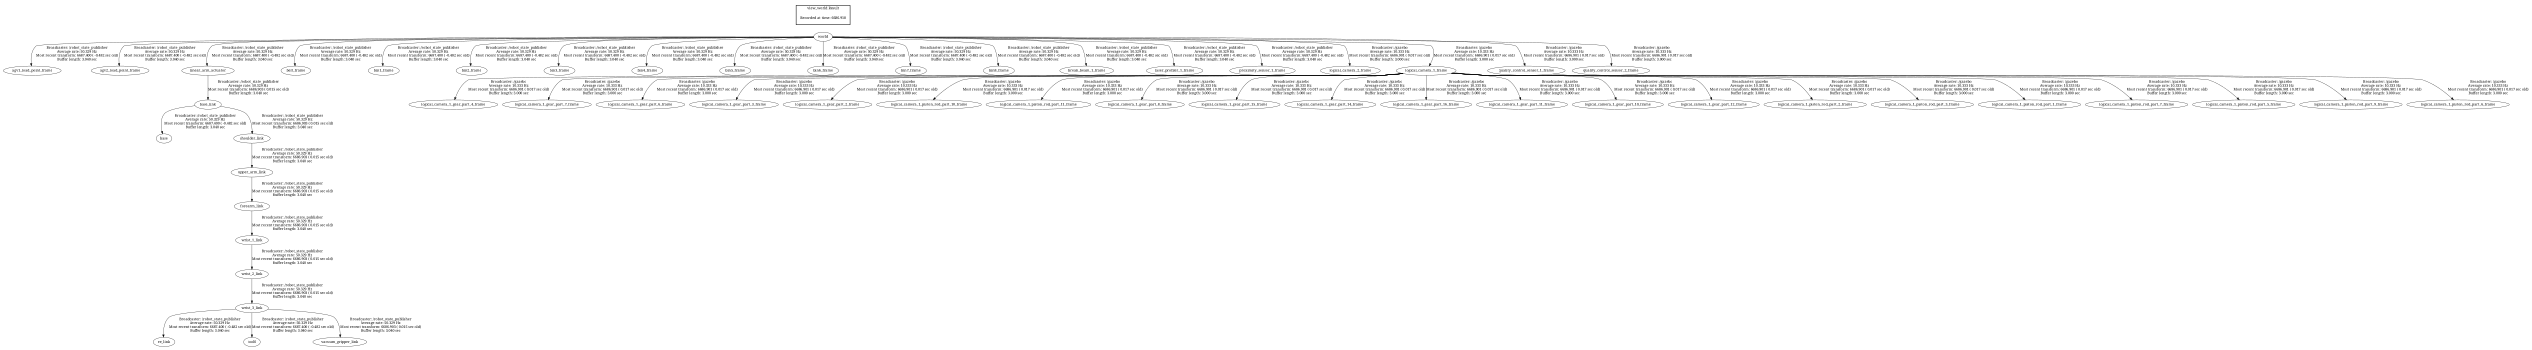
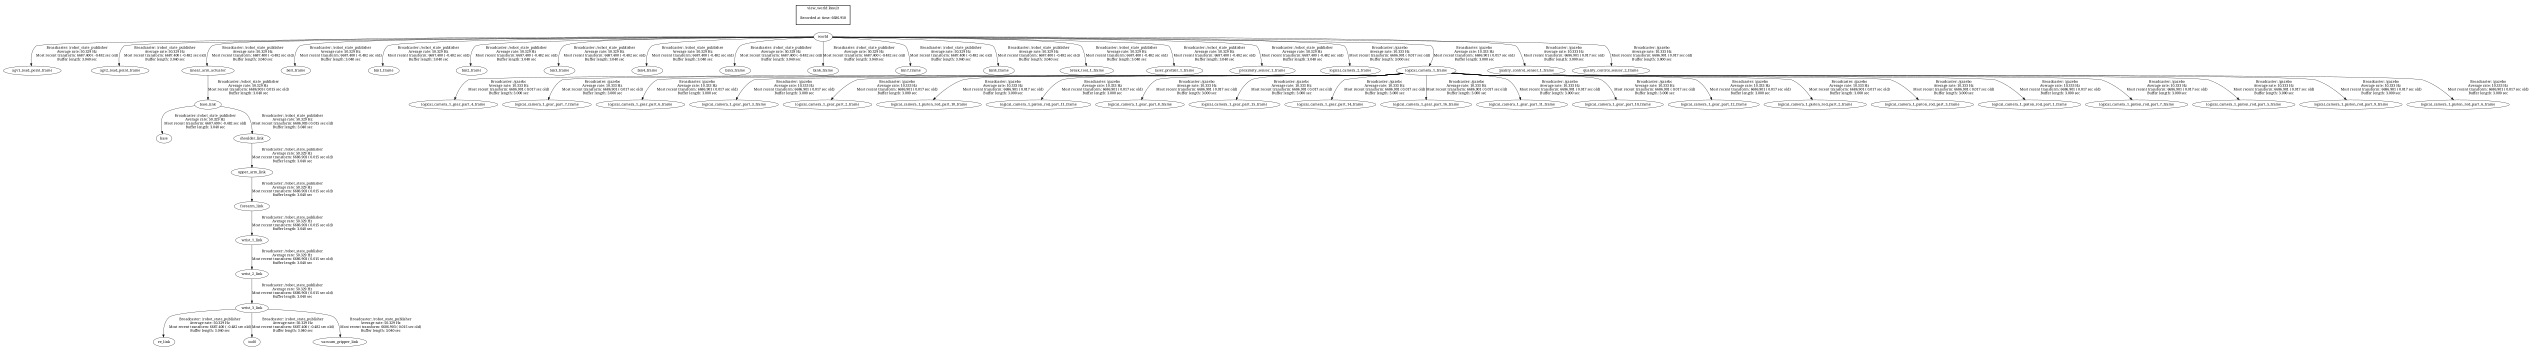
(1087, 71) -> (1087, 71)
